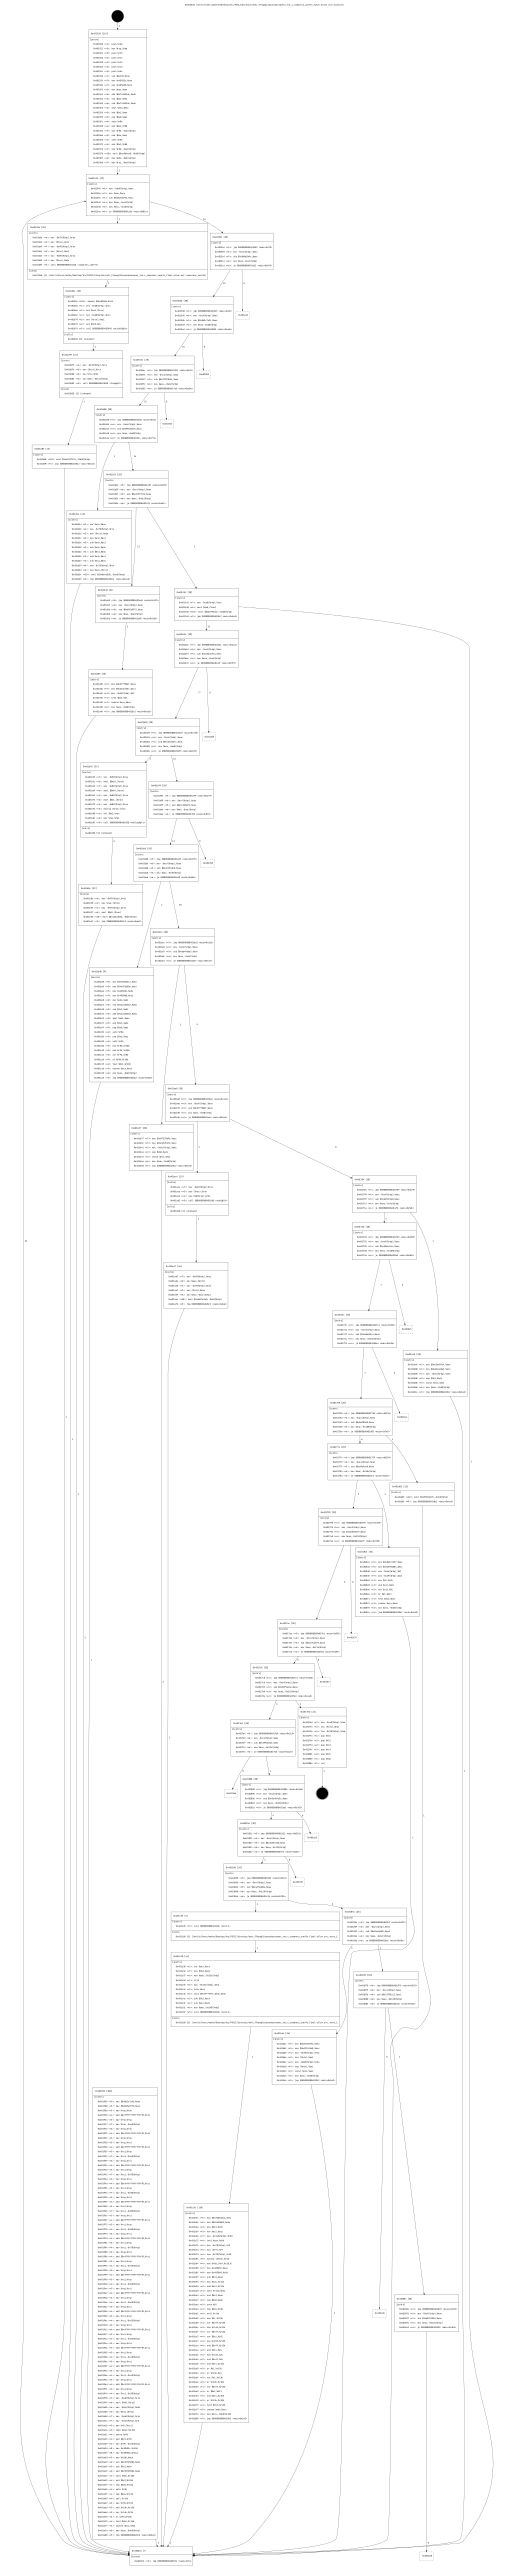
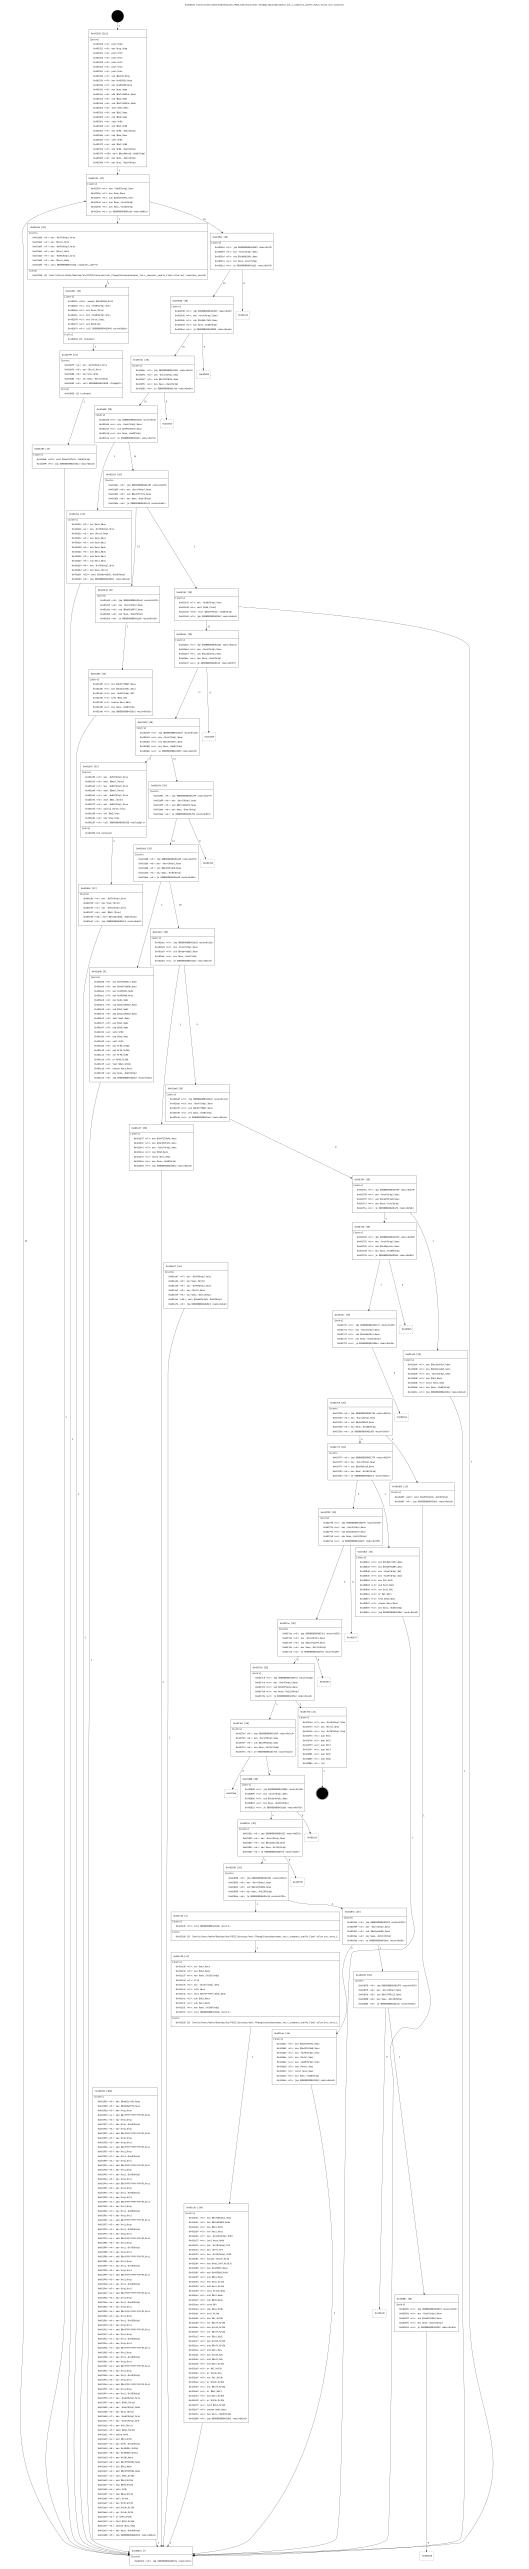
(197, 1194) -> none
(362, 1372) -> none
